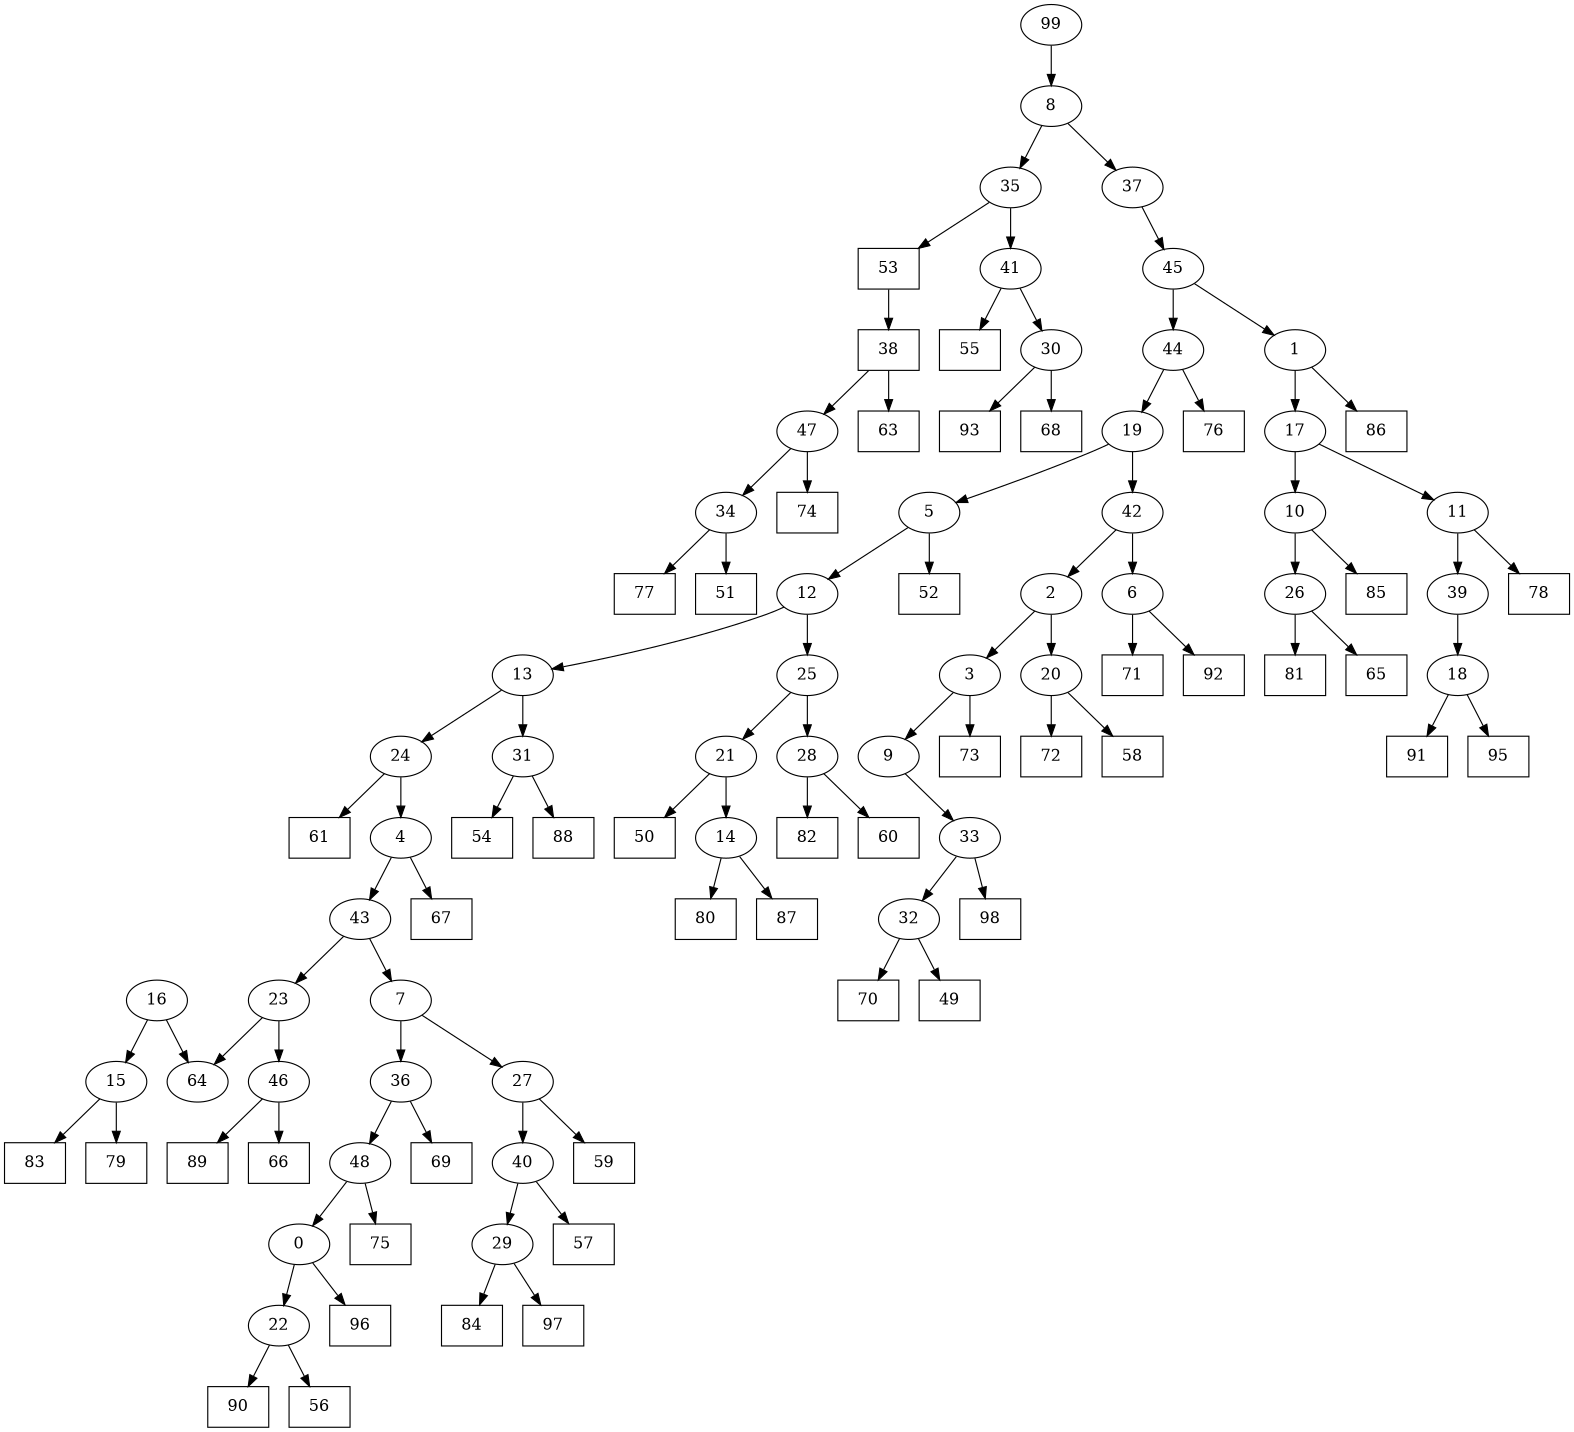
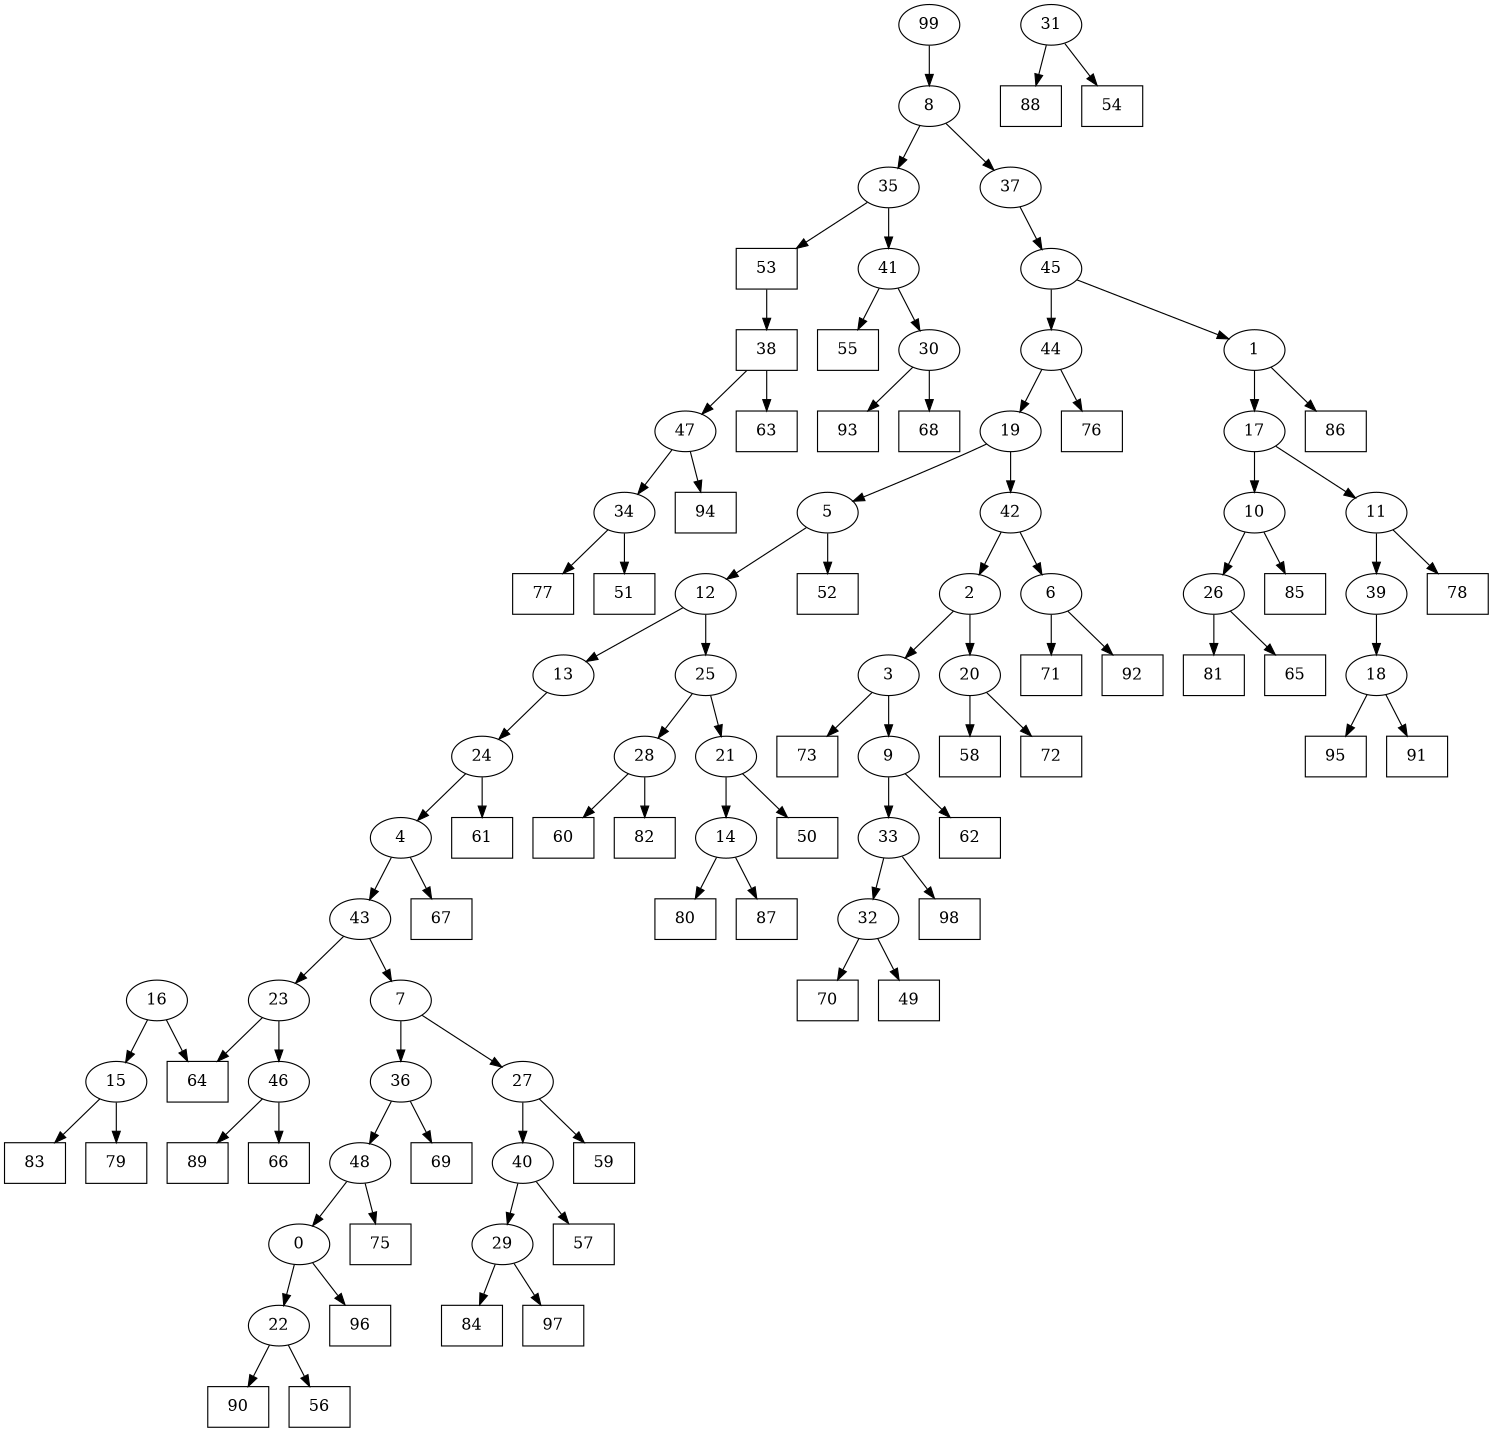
(807, 513) -> (706, 513)
(523, 710) -> none
none -> (970, 838)
(198, 1082) -> (198, 1082)
